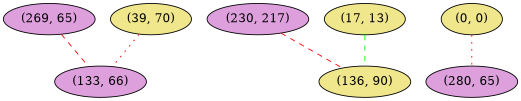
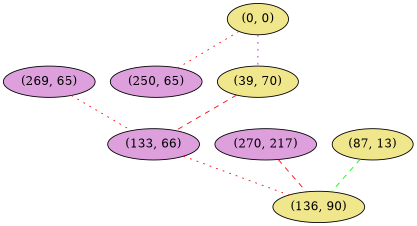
(258, 19) -> (266, 144)
(365, 19) -> (373, 144)
(75, 50) -> (101, 113)
(126, 50) -> (206, 113)
none -> (258, 51)
(472, 82) -> (156, 82)
none -> (236, 176)
